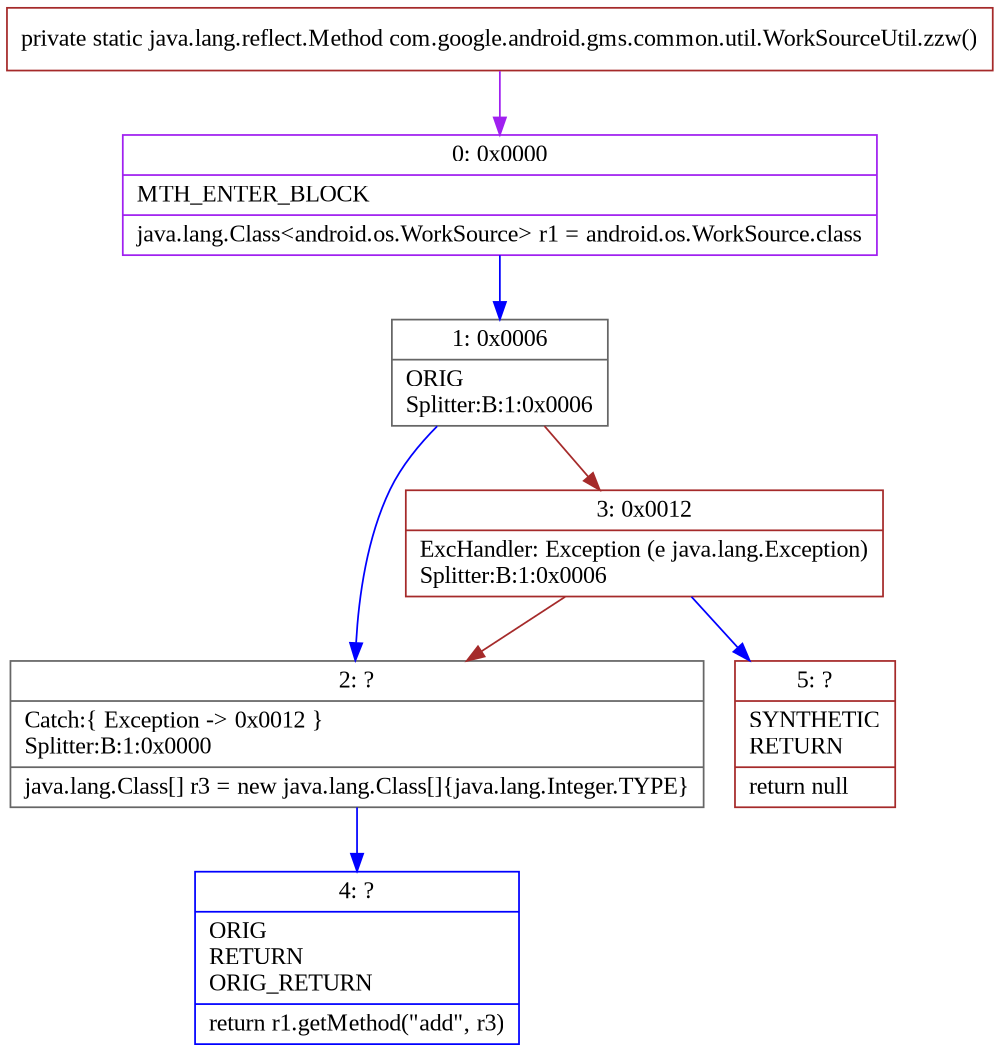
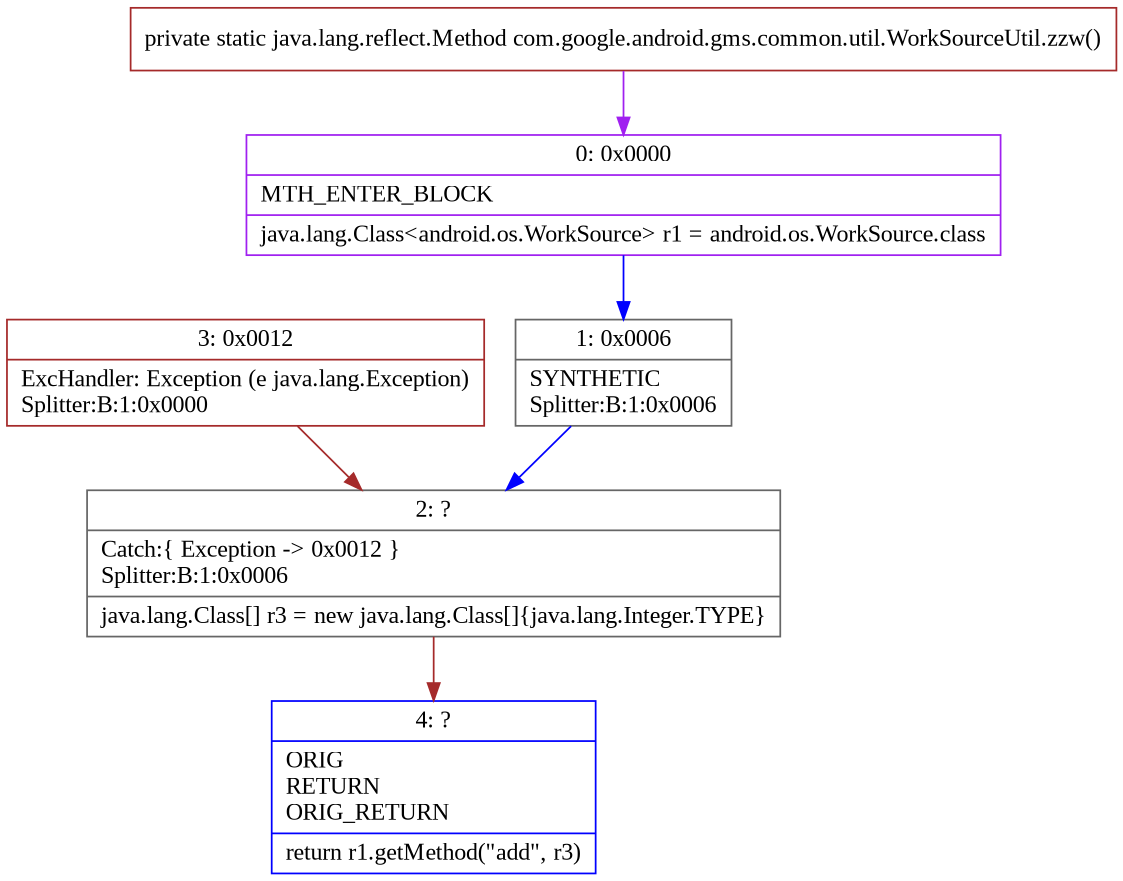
(435, 379) -> (596, 379)
(566, 451) -> none
(514, 576) -> (115, 405)
(815, 734) -> none
(118, 746) -> (195, 576)
(357, 831) -> (434, 660)
